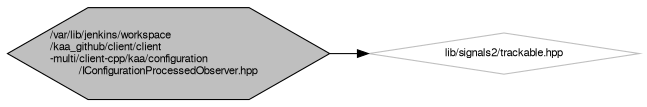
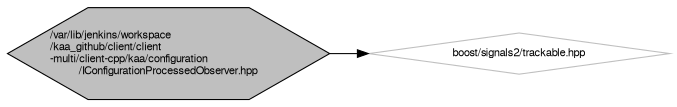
(504, 54) -> (519, 54)
